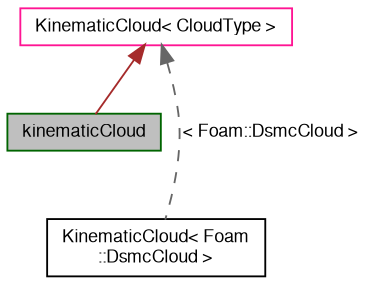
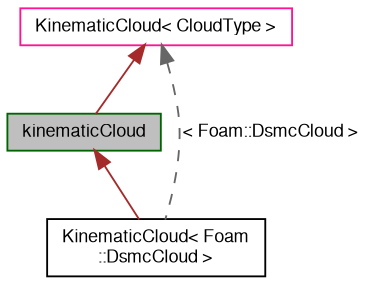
none -> (122, 193)
